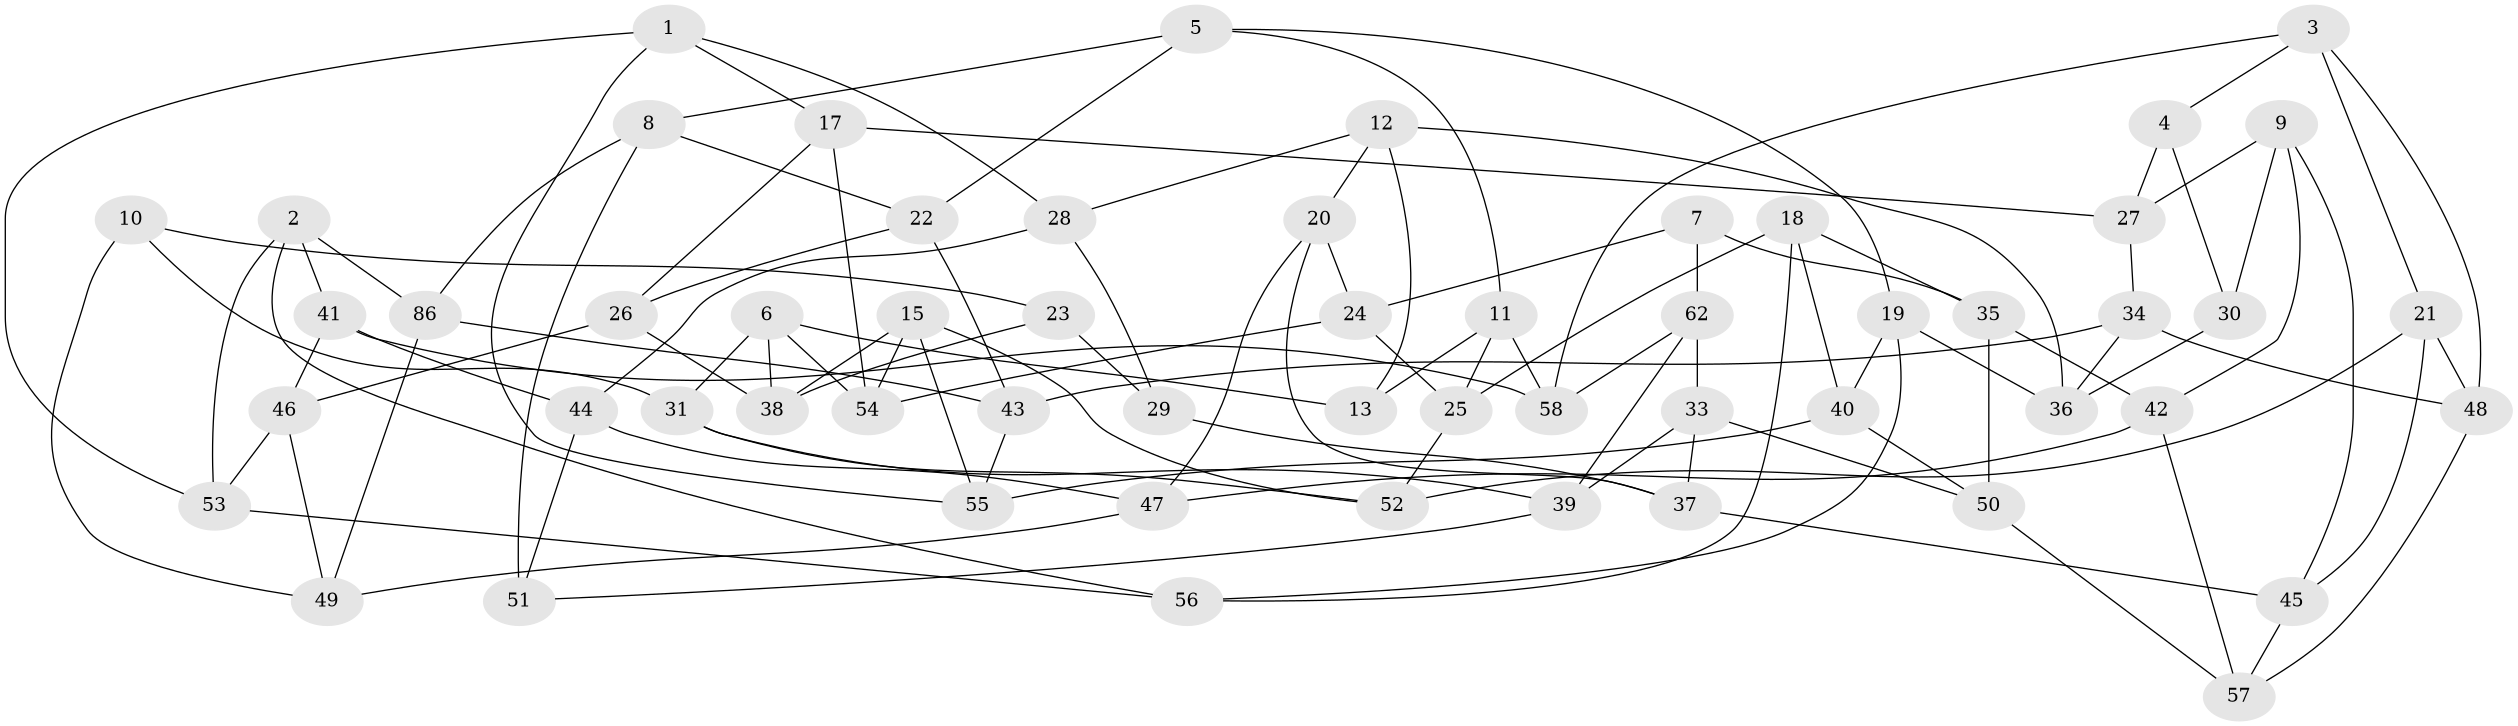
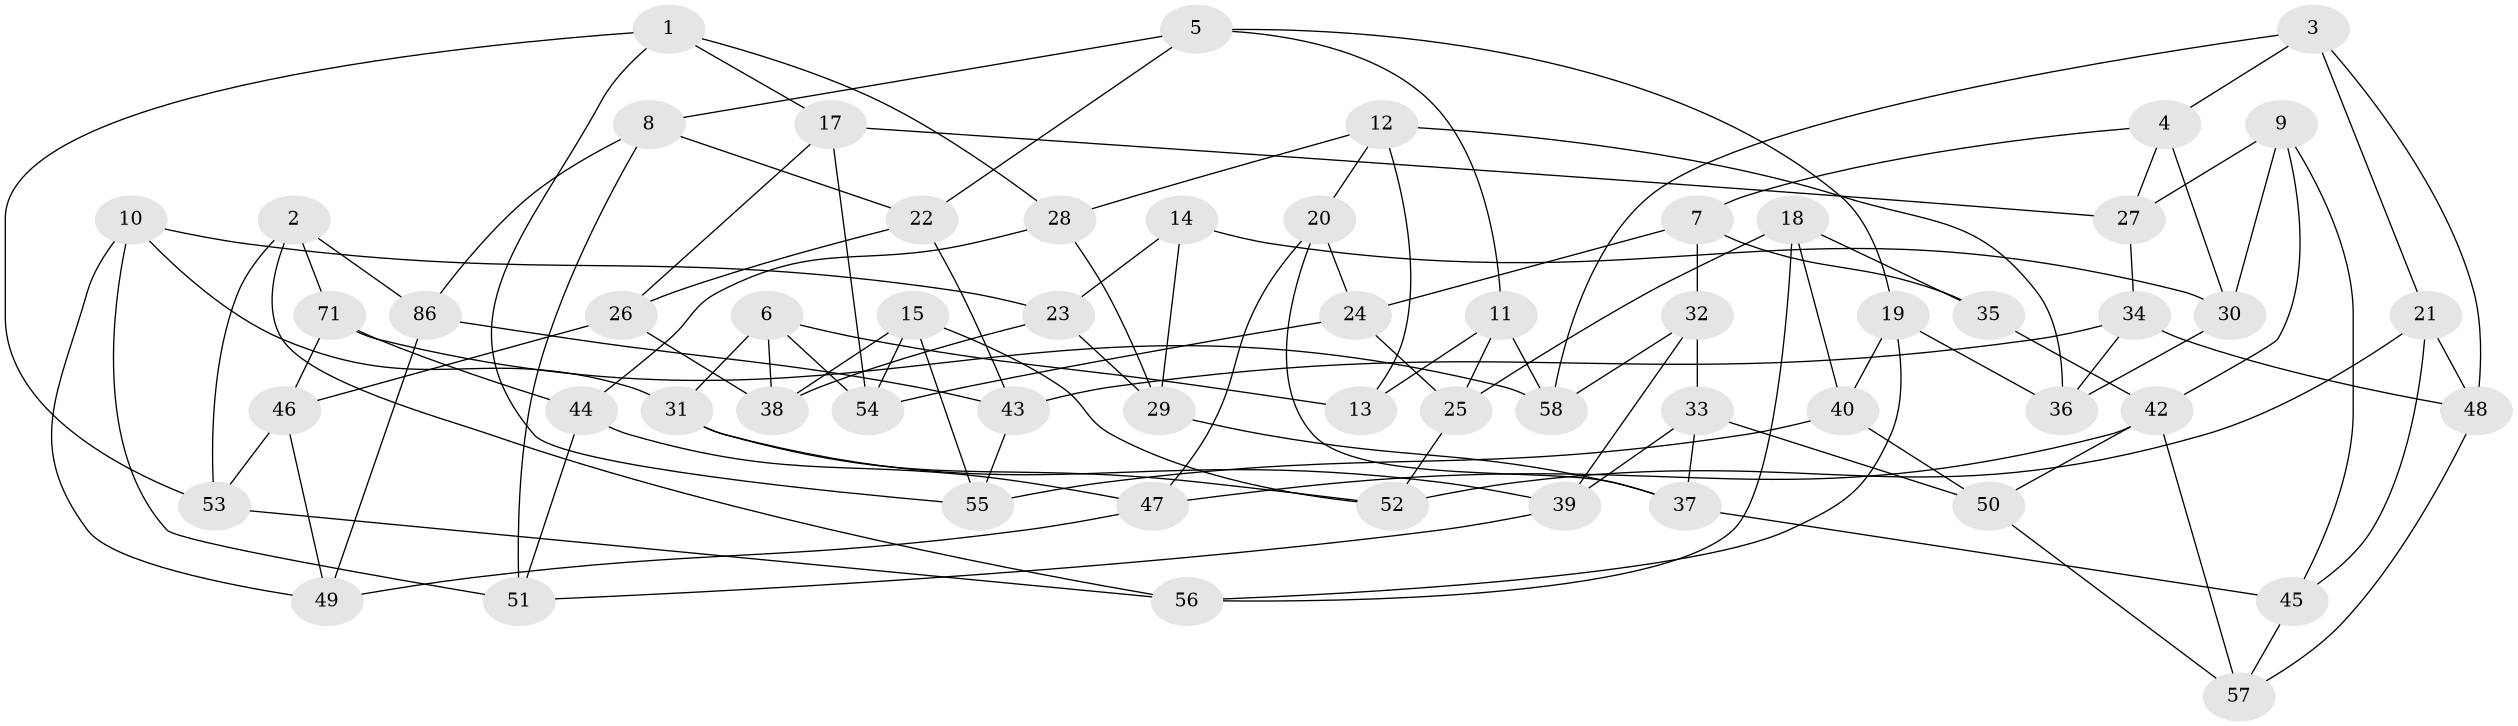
none -> (1925, 155)
none -> (1182, 220)
(330, 315) -> (330, 315)
(1697, 315) -> (1697, 315)
(1989, 411) -> (2082, 454)
none -> (179, 535)
